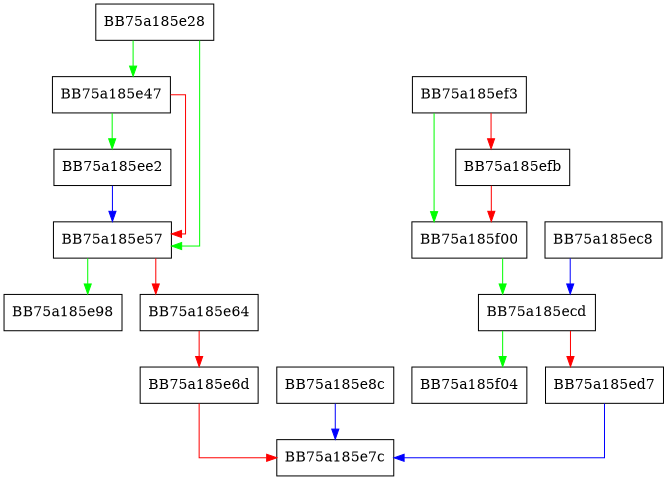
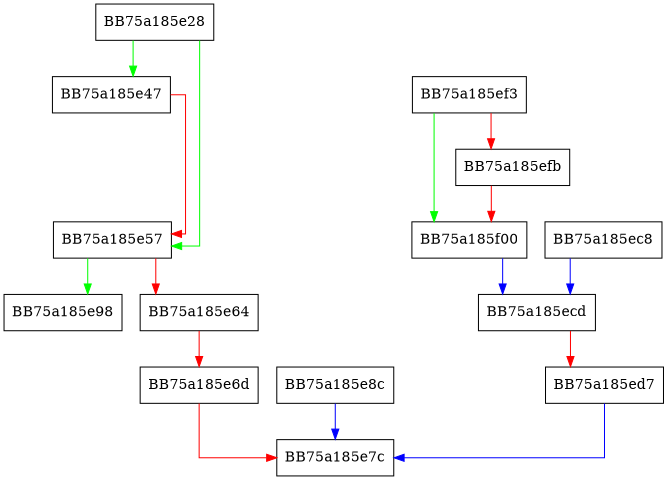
(112, 167) -> none
(503, 271) -> (503, 271)
(469, 385) -> none
